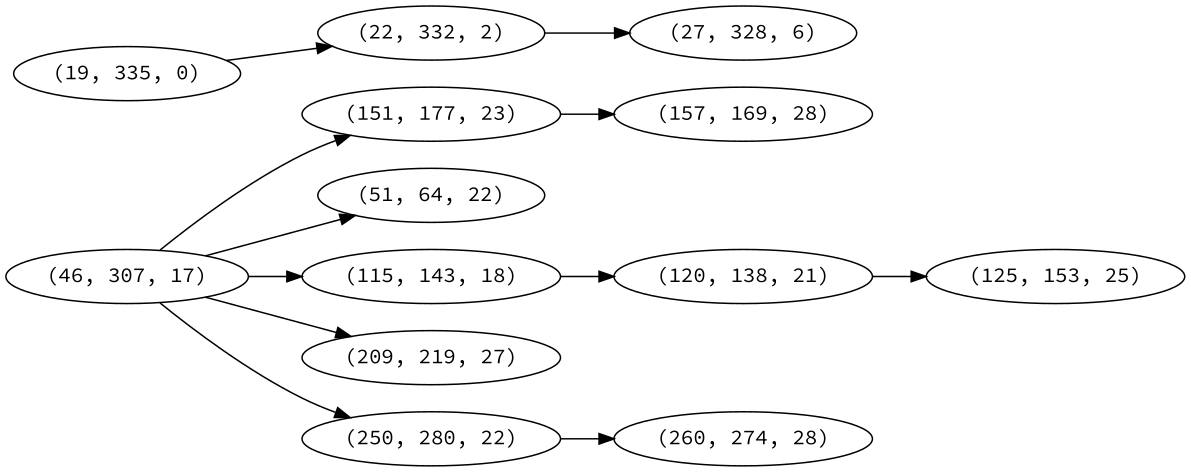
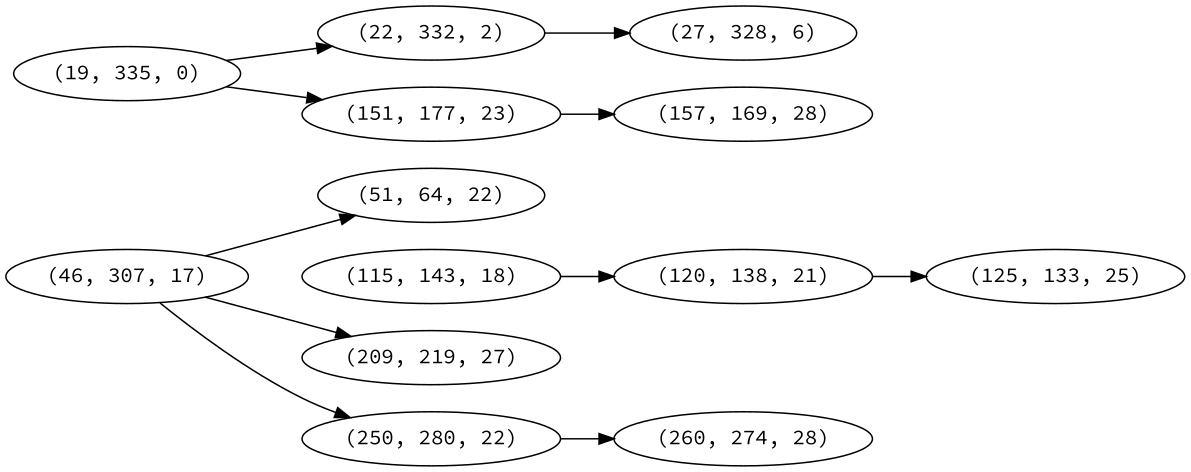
(244, 189) -> (266, 92)
(267, 277) -> none
(1055, 277) -> (1055, 277)
